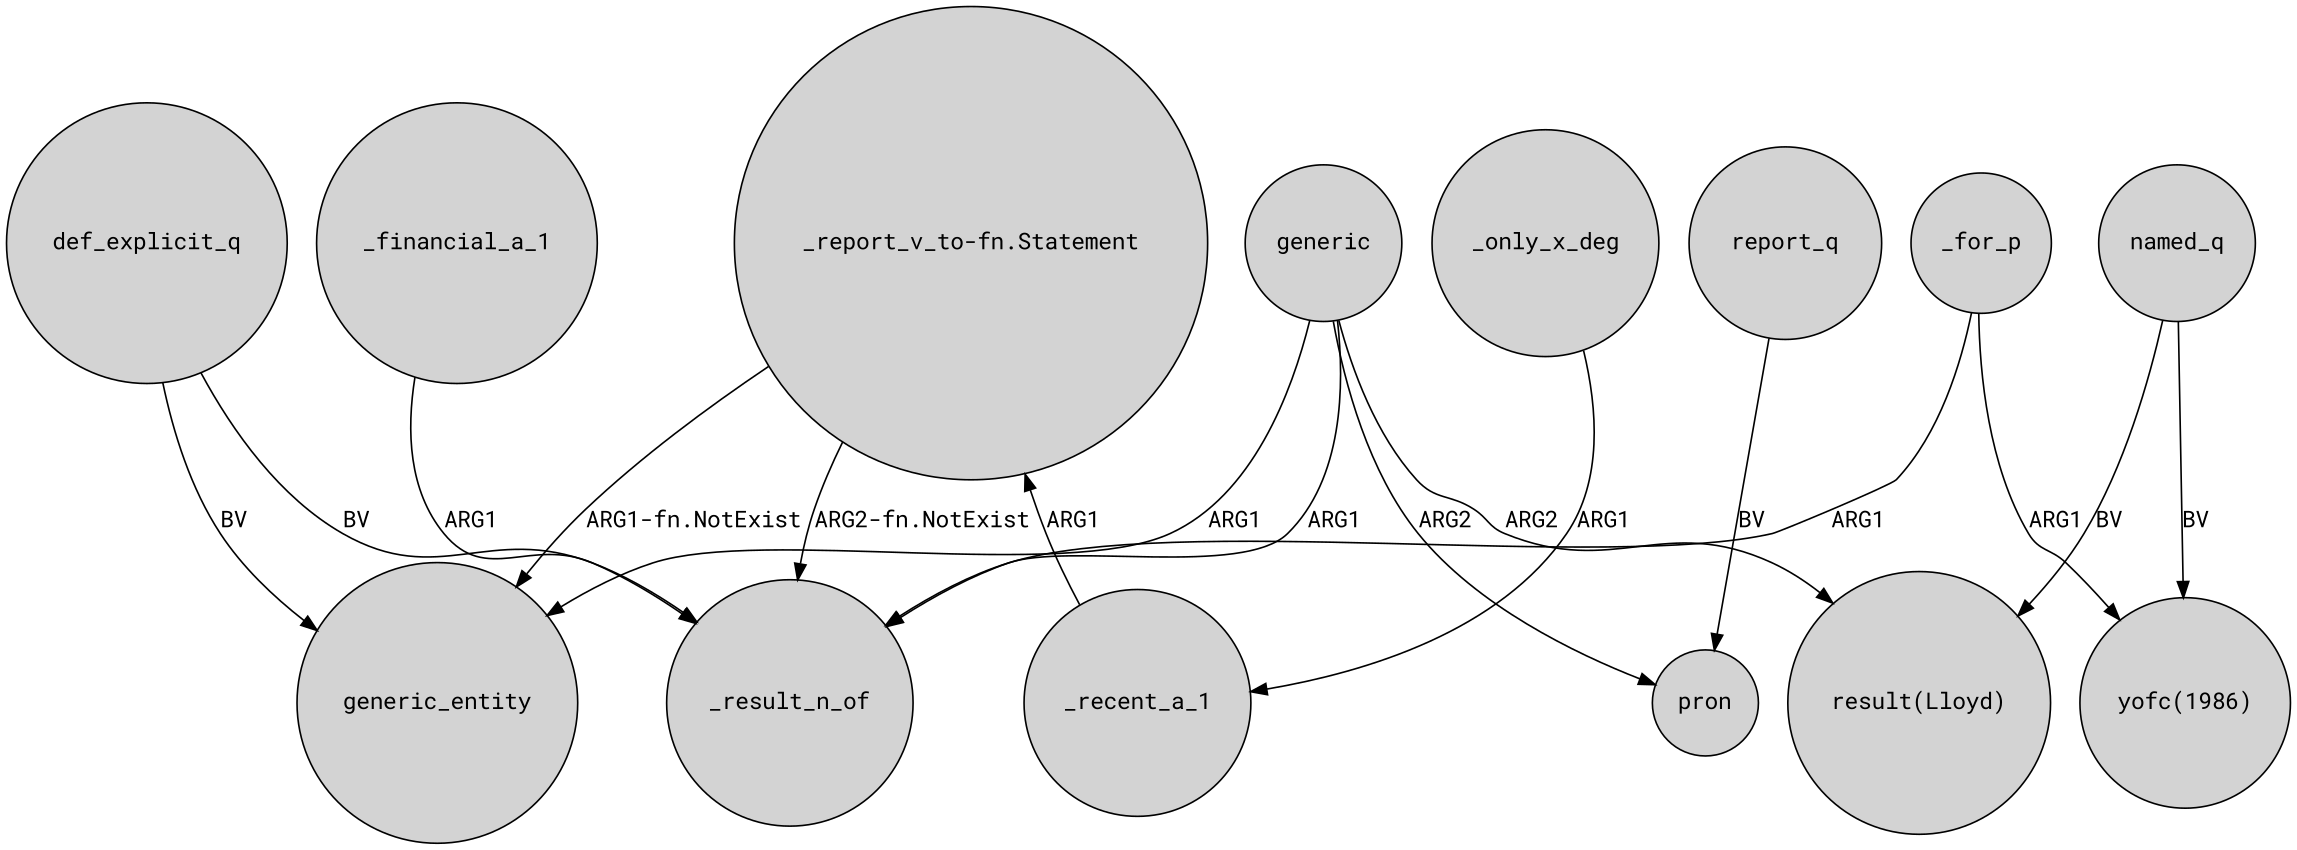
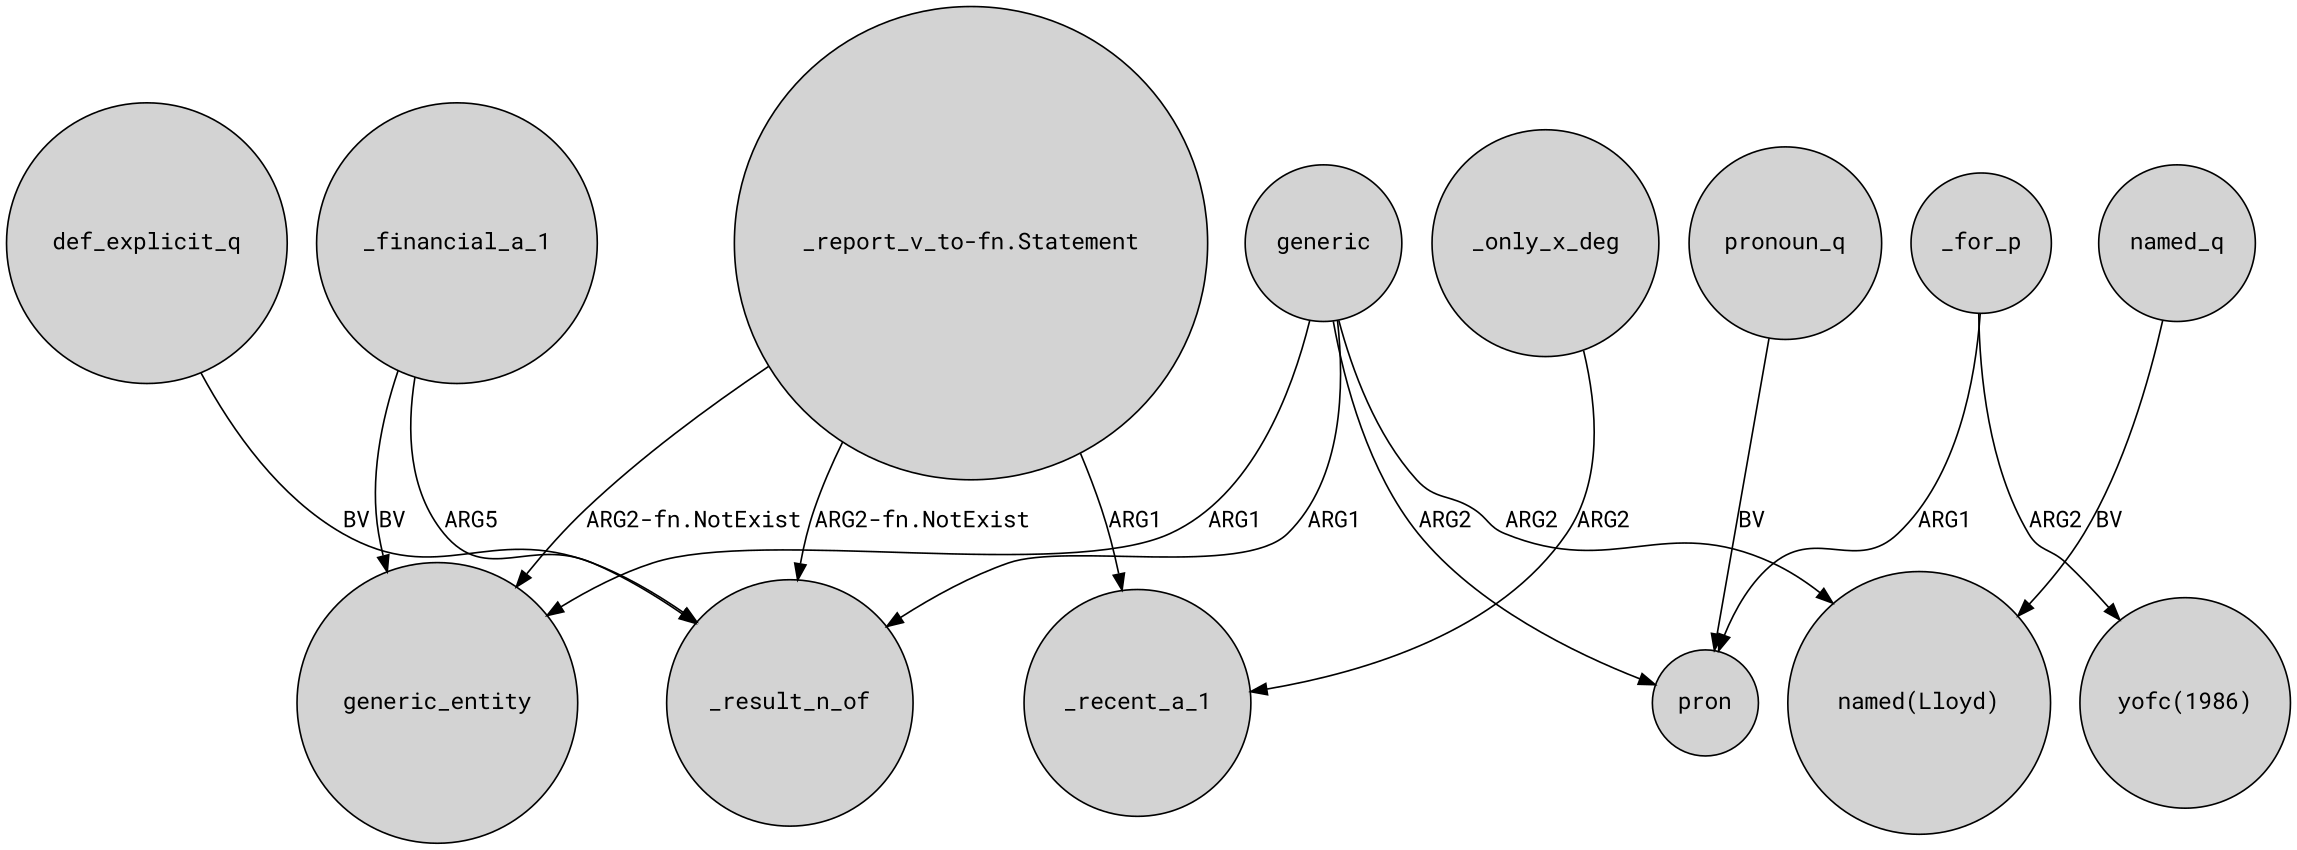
(1785, 243) -> (1785, 243)
(2181, 451) -> none
(210, 516) -> (377, 462)
(472, 521) -> (472, 521)
(694, 521) -> (694, 521)
(1604, 521) -> (1604, 521)
(2056, 521) -> (2056, 521)
(1050, 543) -> (1103, 512)
(1490, 546) -> (1904, 526)
(1919, 703) -> (1919, 703)
